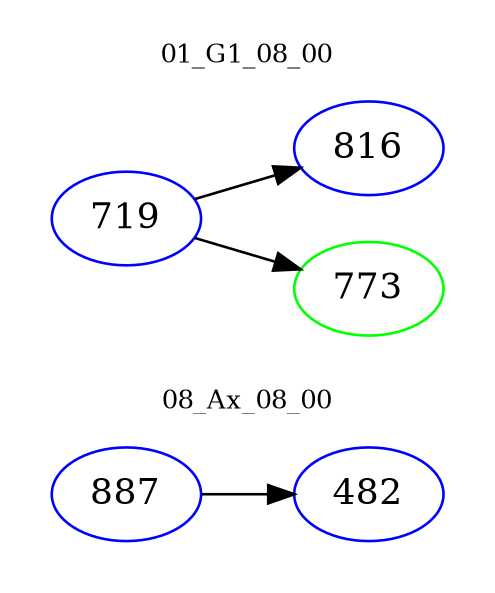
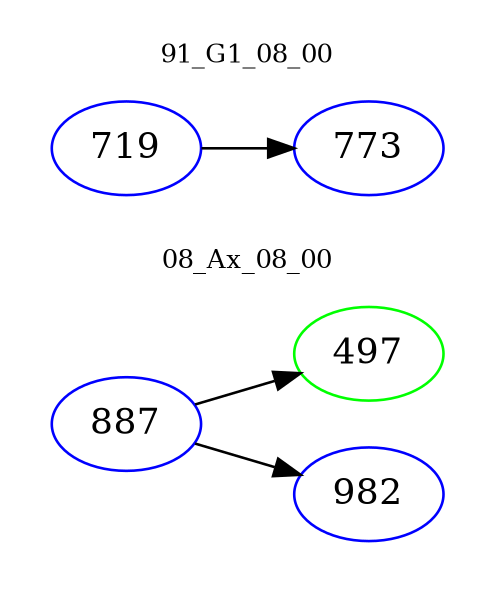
(248, 56) -> (248, 56)
(369, 148) -> none
(369, 289) -> (369, 148)
none -> (369, 354)
(369, 494) -> (369, 494)
